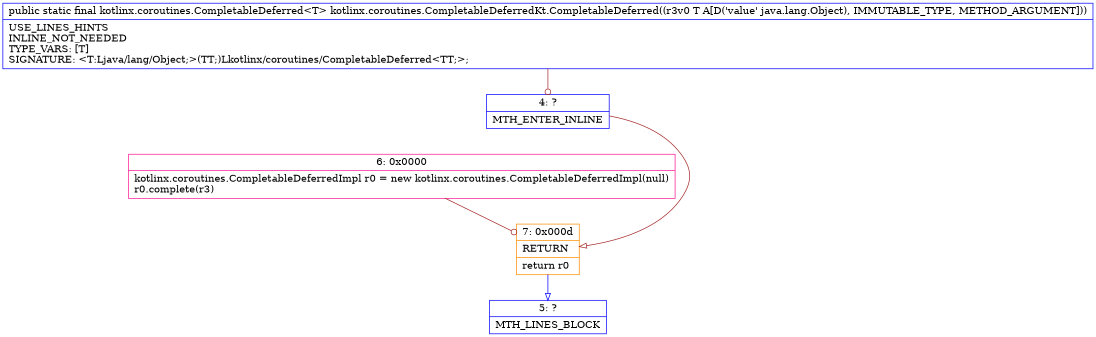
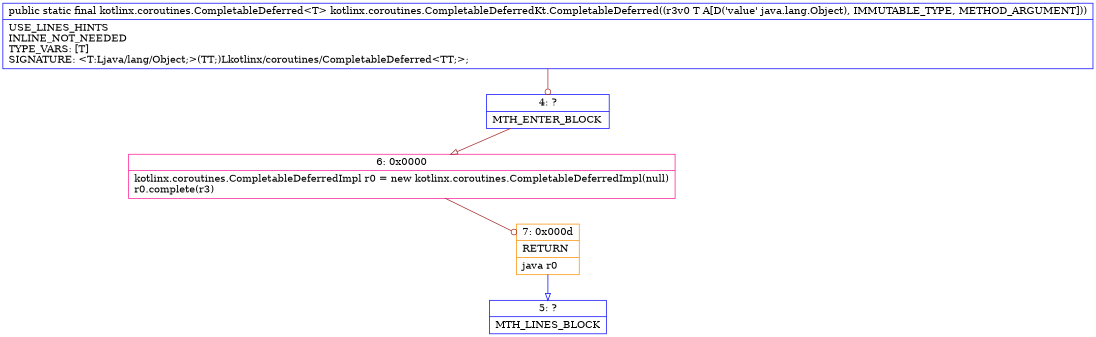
(548, 120) -> (547, 120)
(687, 189) -> (484, 140)
(546, 266) -> (540, 266)
